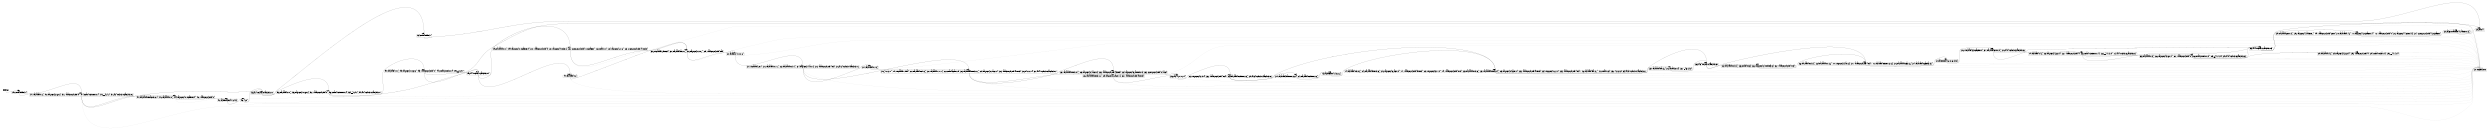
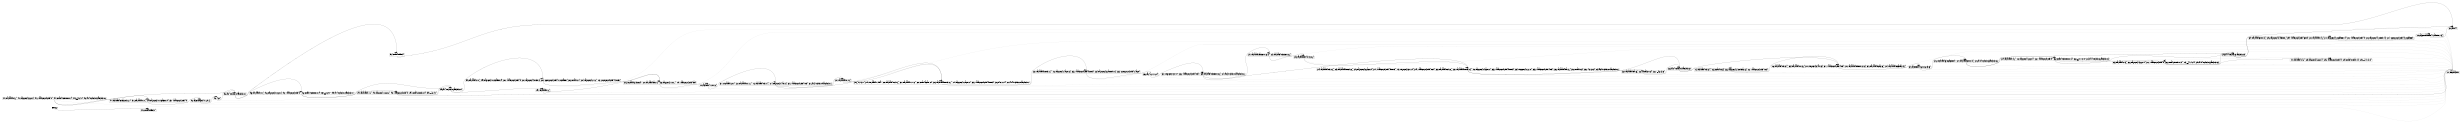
(1114, 76) -> none
(53, 89) -> none
